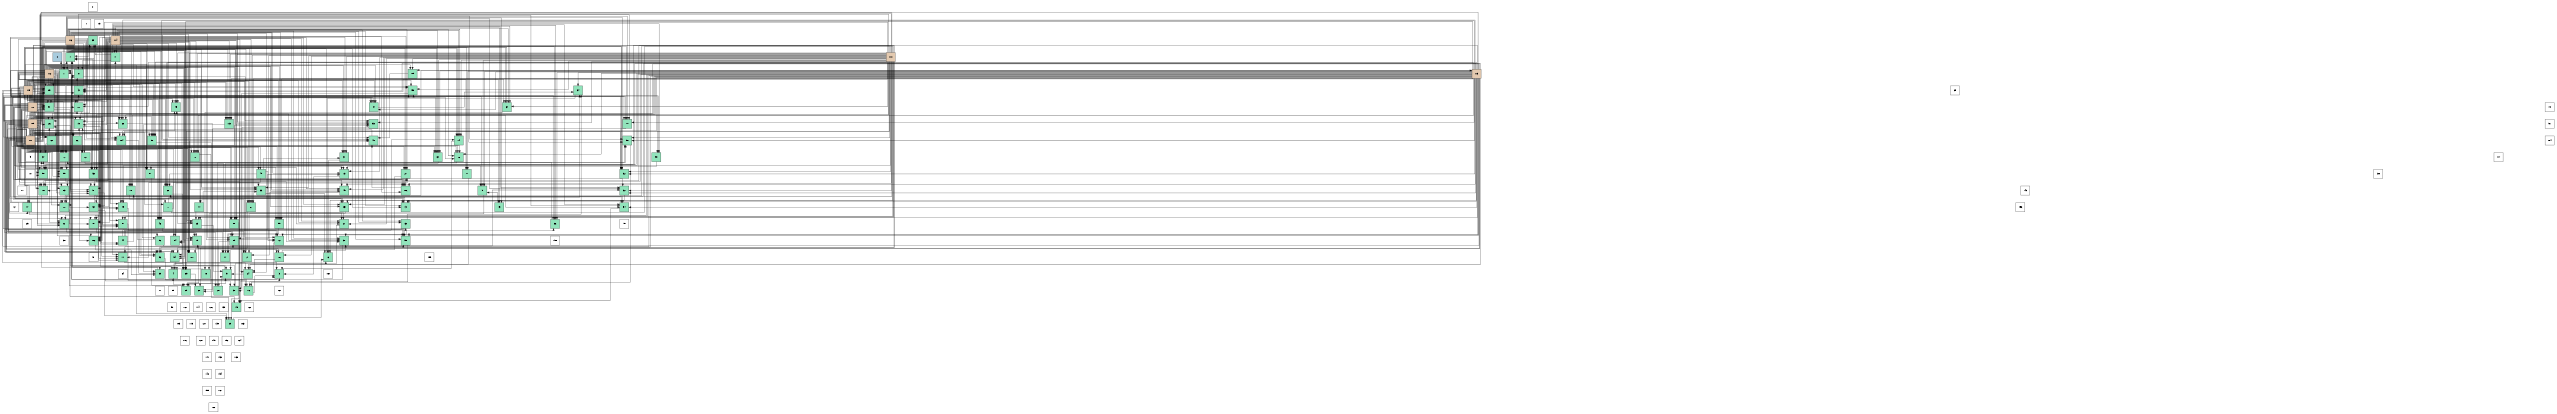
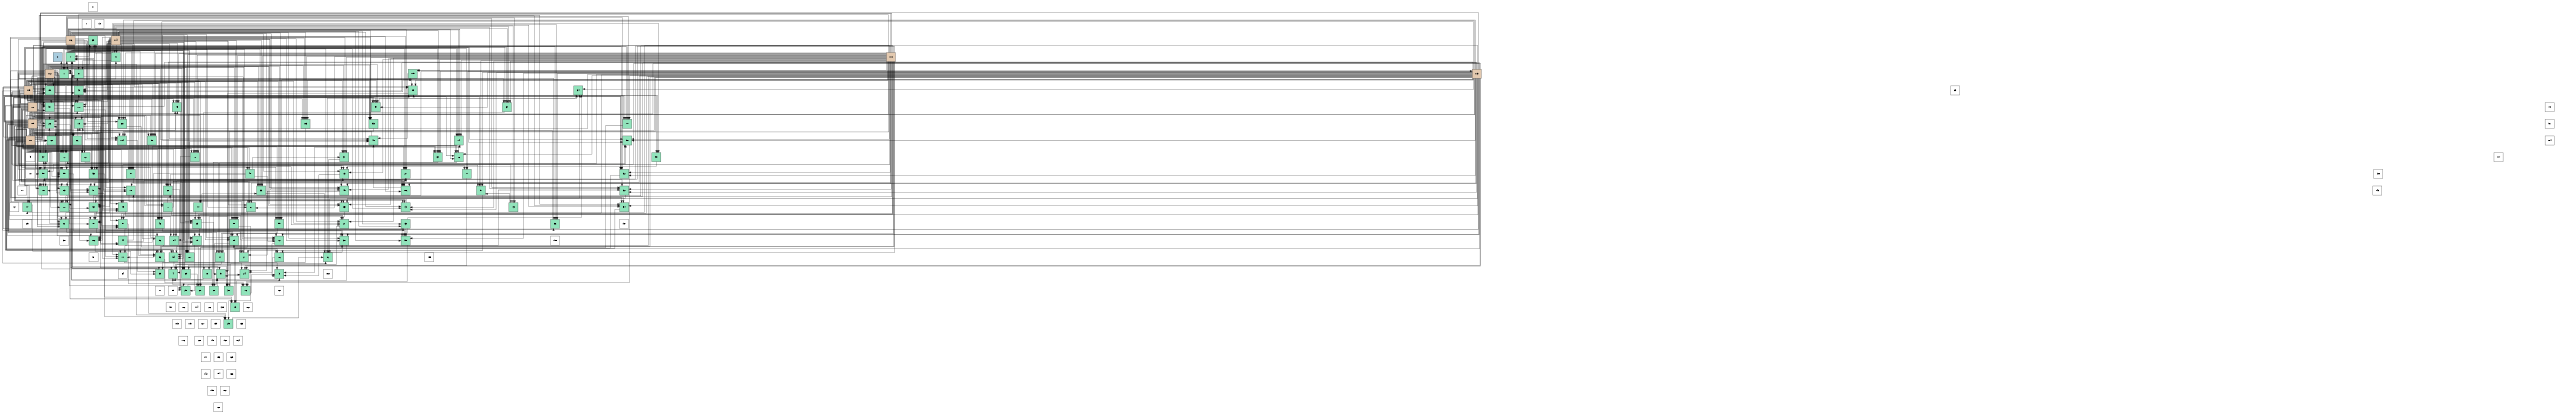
(467, 62) -> none
(2020, 207) -> none
none -> (198, 264)
none -> (231, 374)
